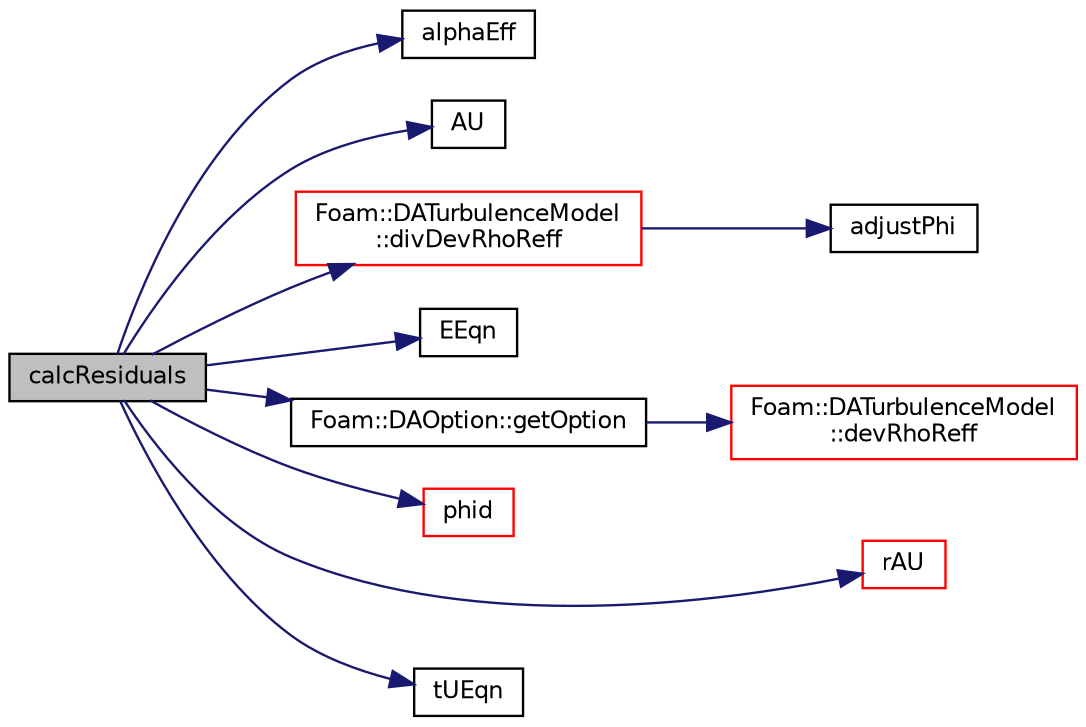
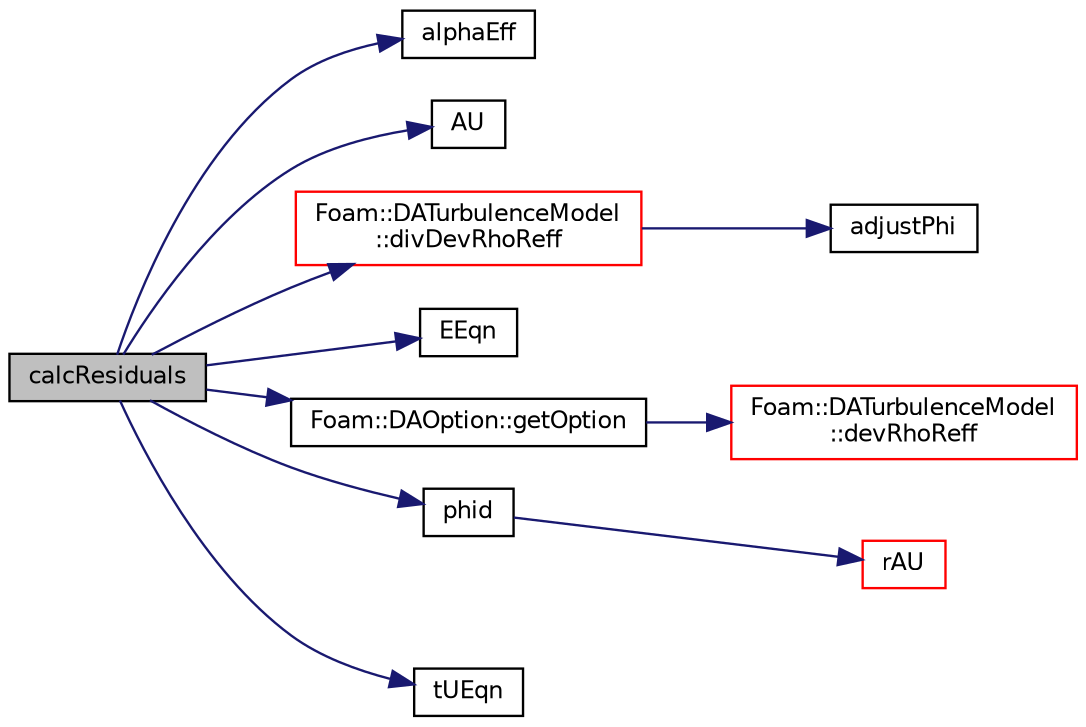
(469, 512) -> (469, 512)
(447, 598) -> (676, 537)
